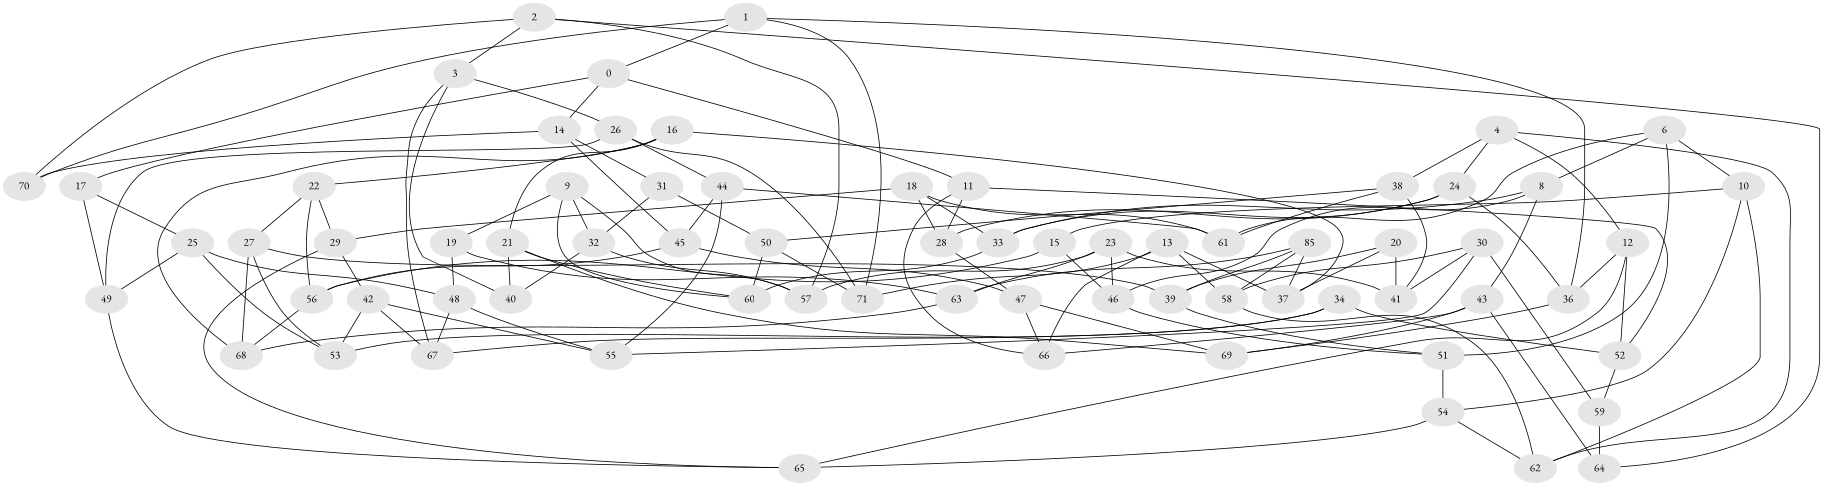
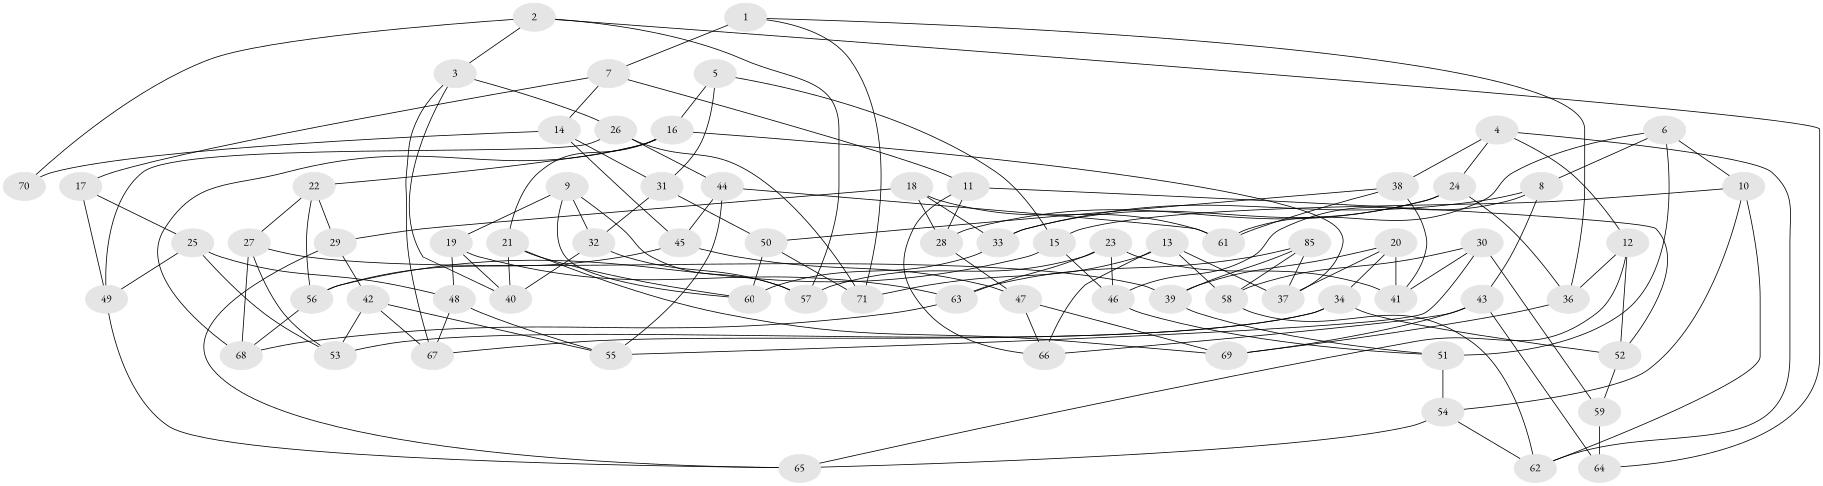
(377, 72) -> none
(609, 74) -> (609, 74)
none -> (715, 74)
none -> (481, 271)
none -> (1368, 271)
